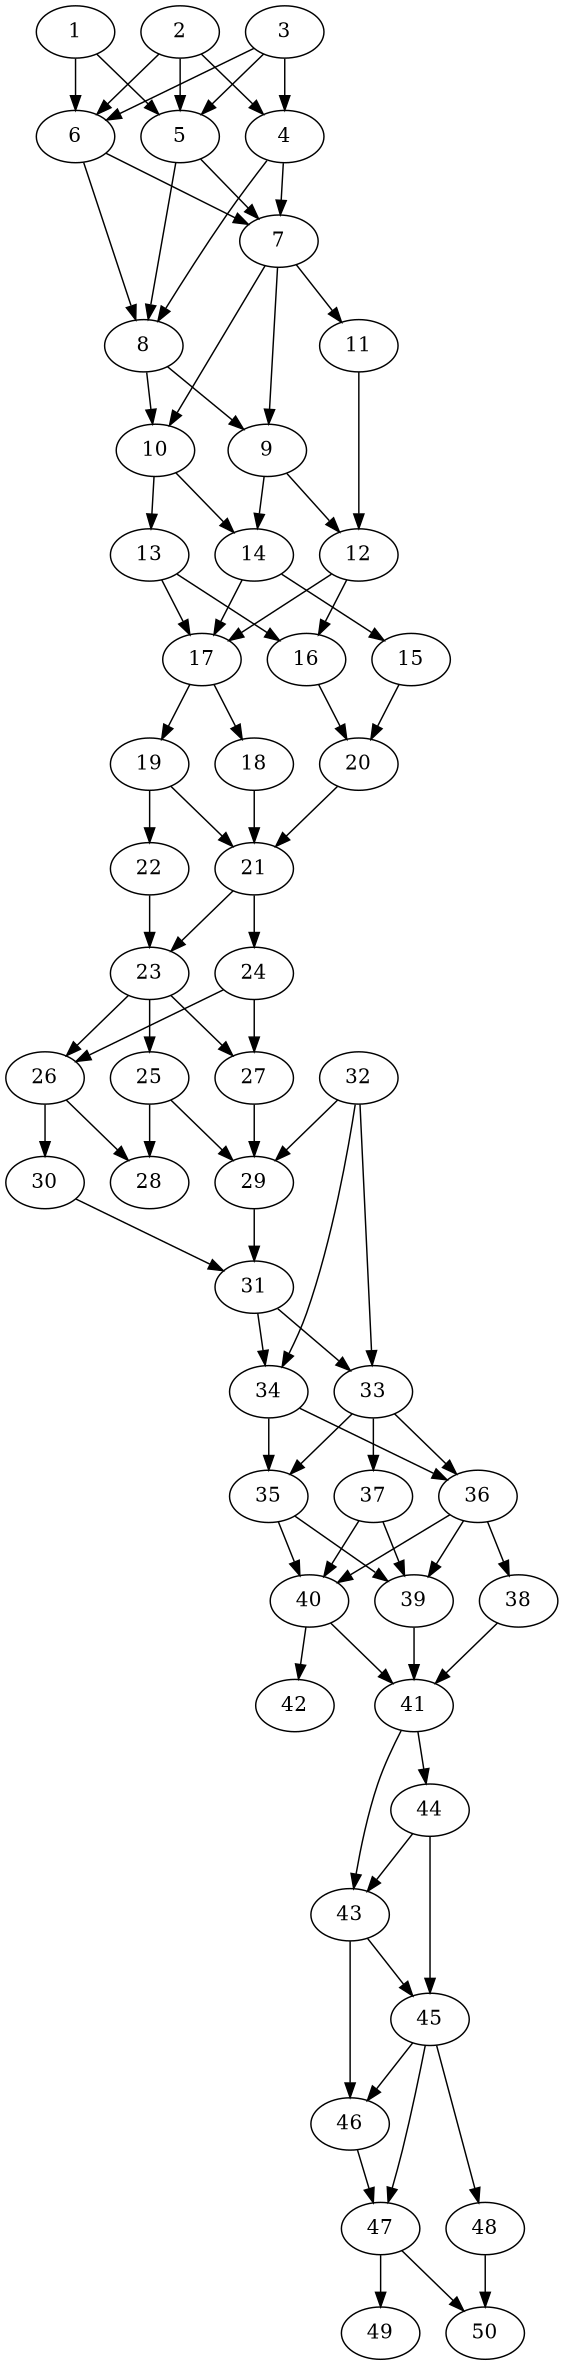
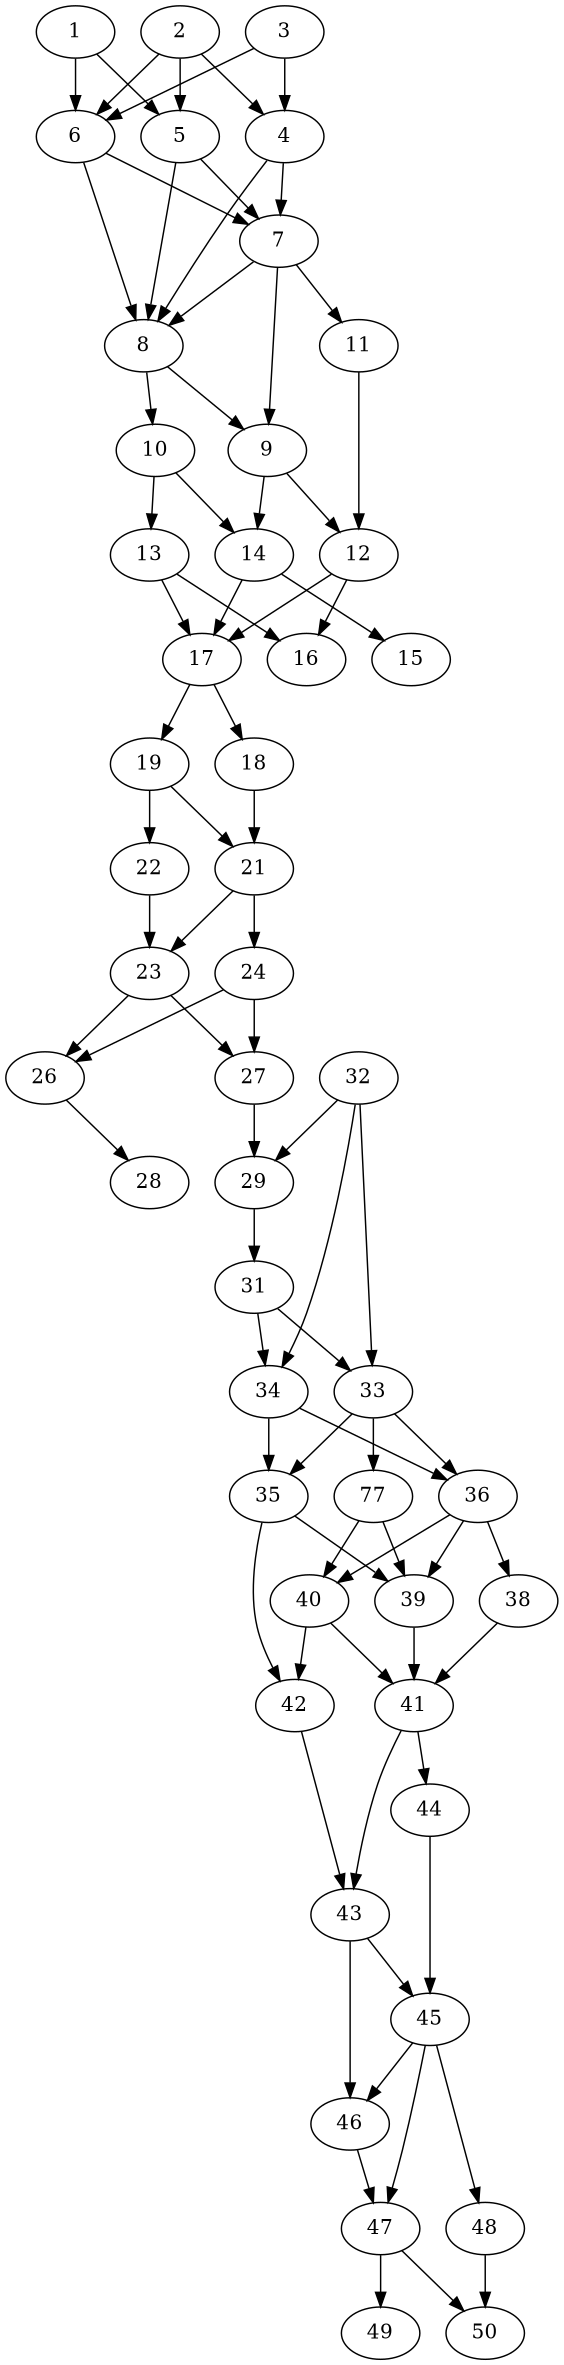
(239, 78) -> none
(221, 339) -> (217, 289)
(359, 764) -> none
(150, 1078) -> none
(45, 1183) -> none
(373, 1496) -> (373, 1496)
(286, 1542) -> (253, 1596)
(395, 1857) -> (321, 1803)
